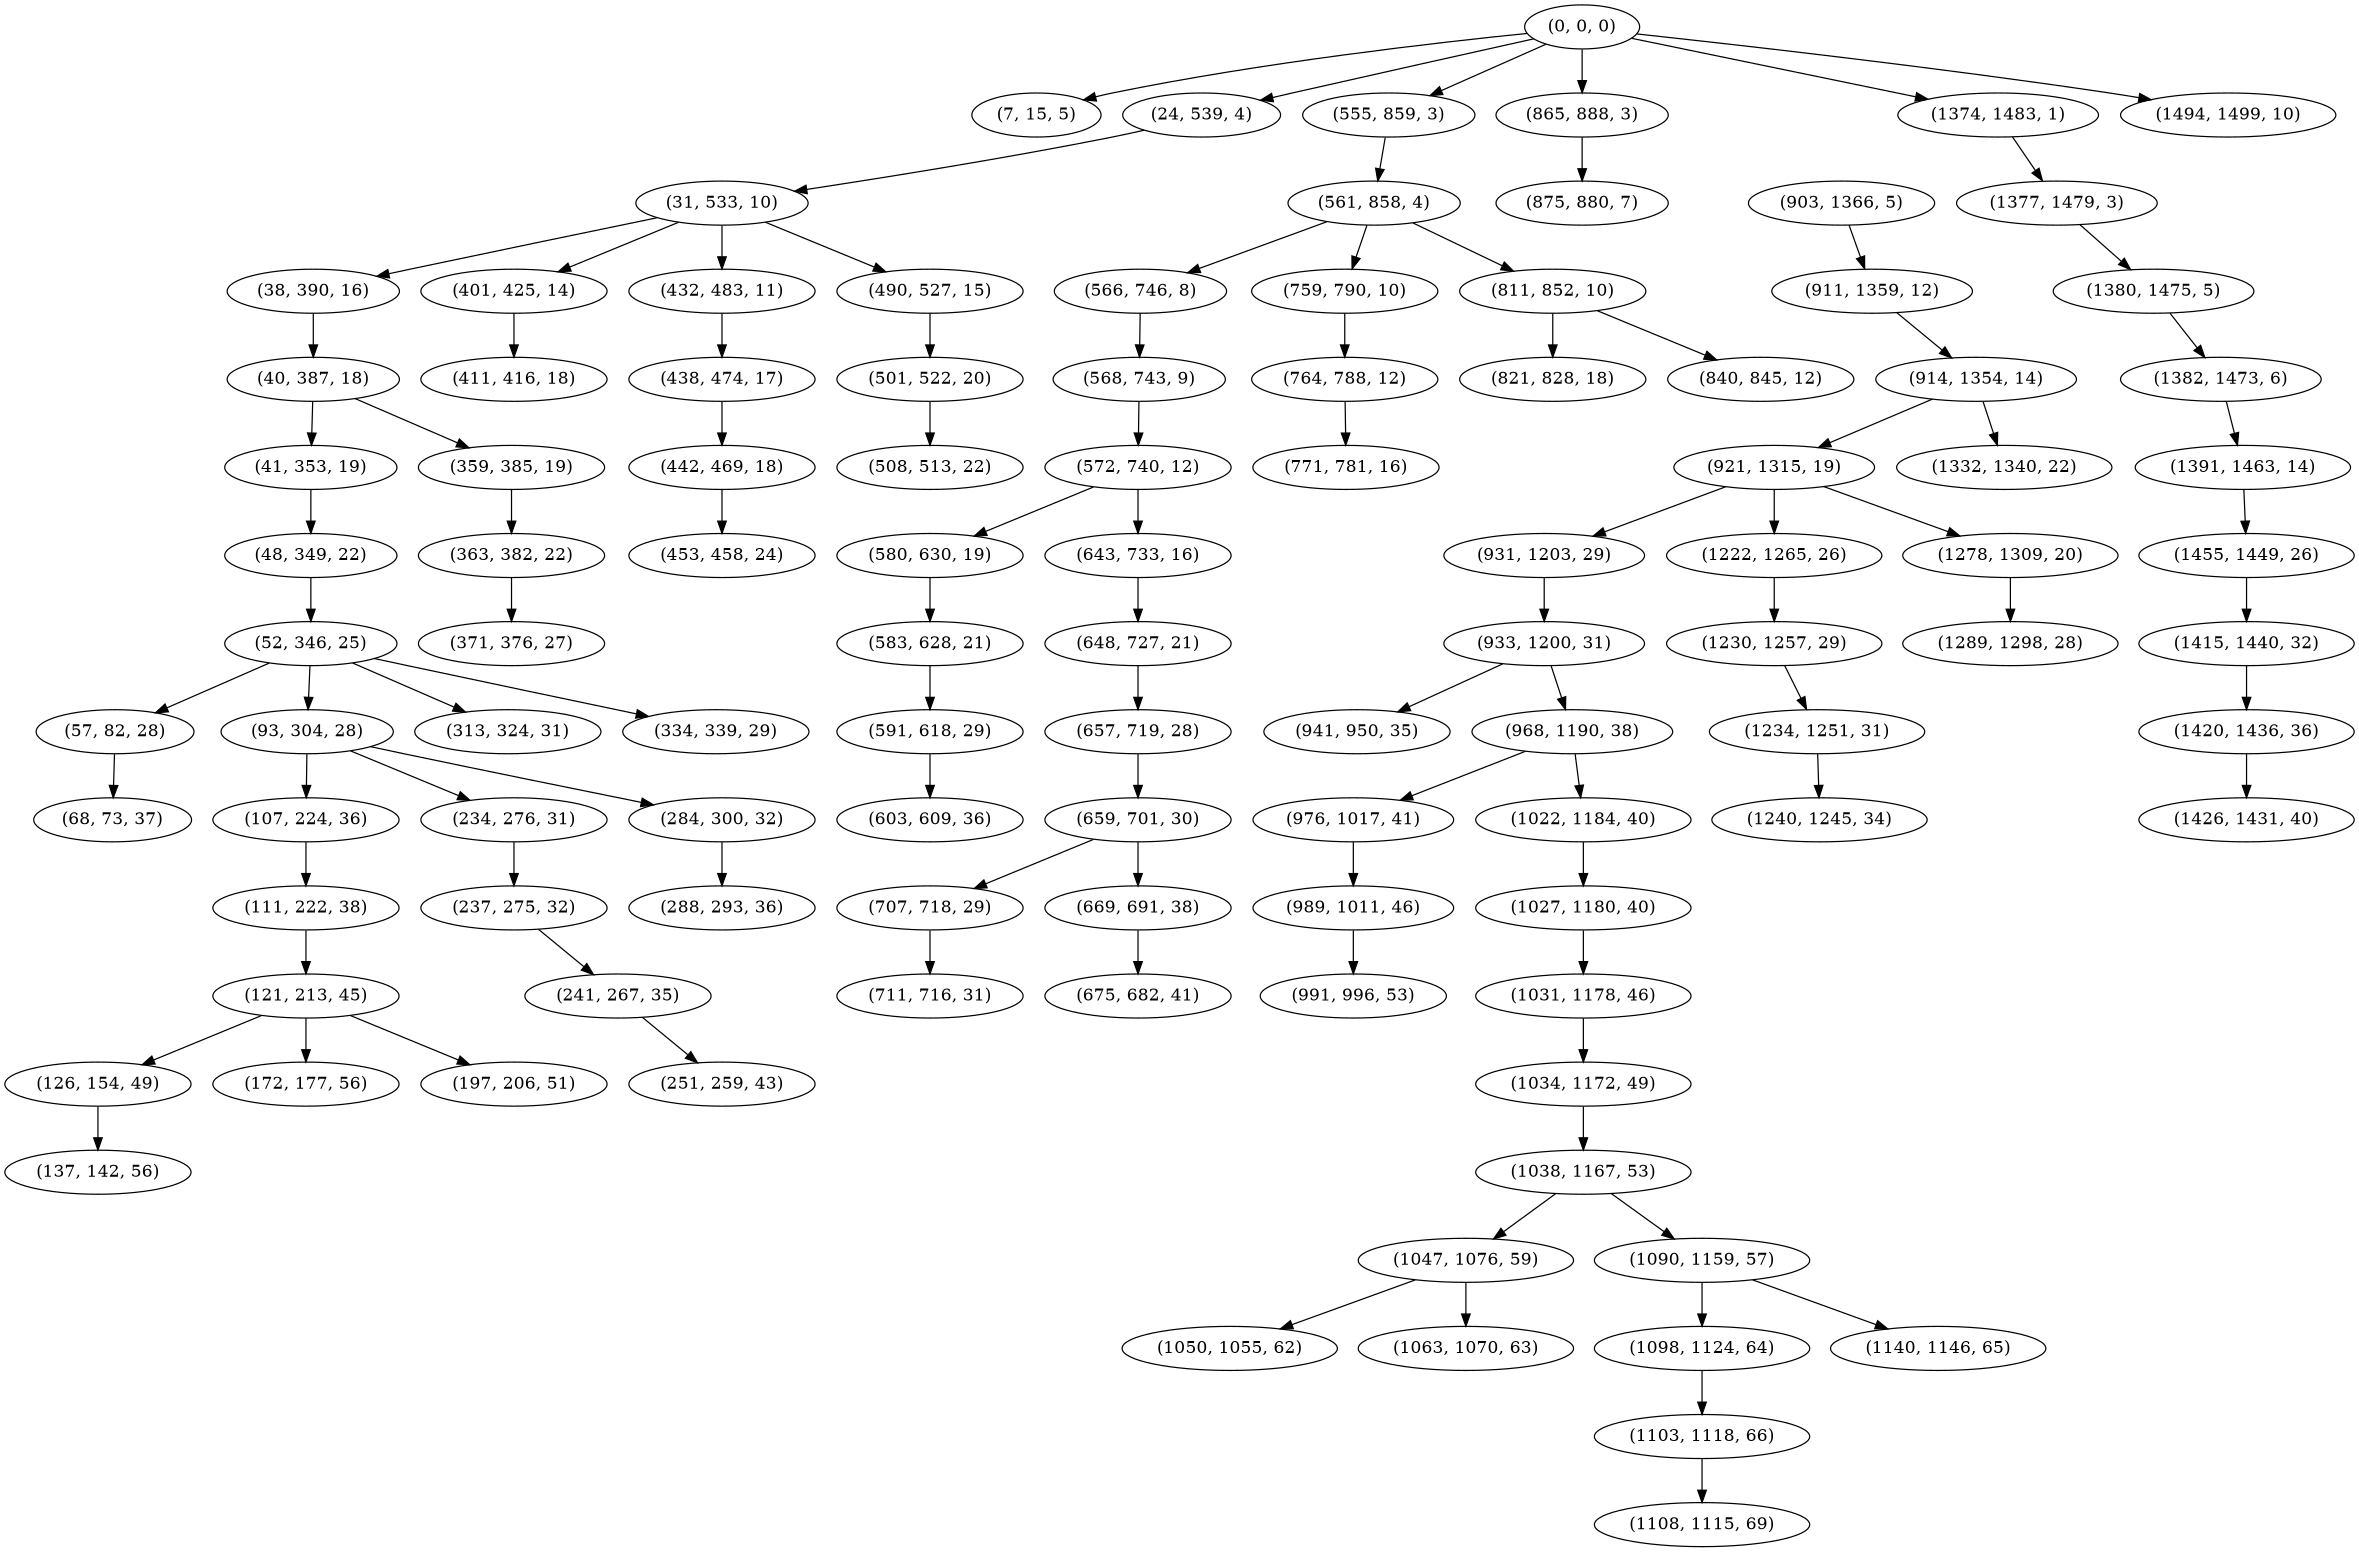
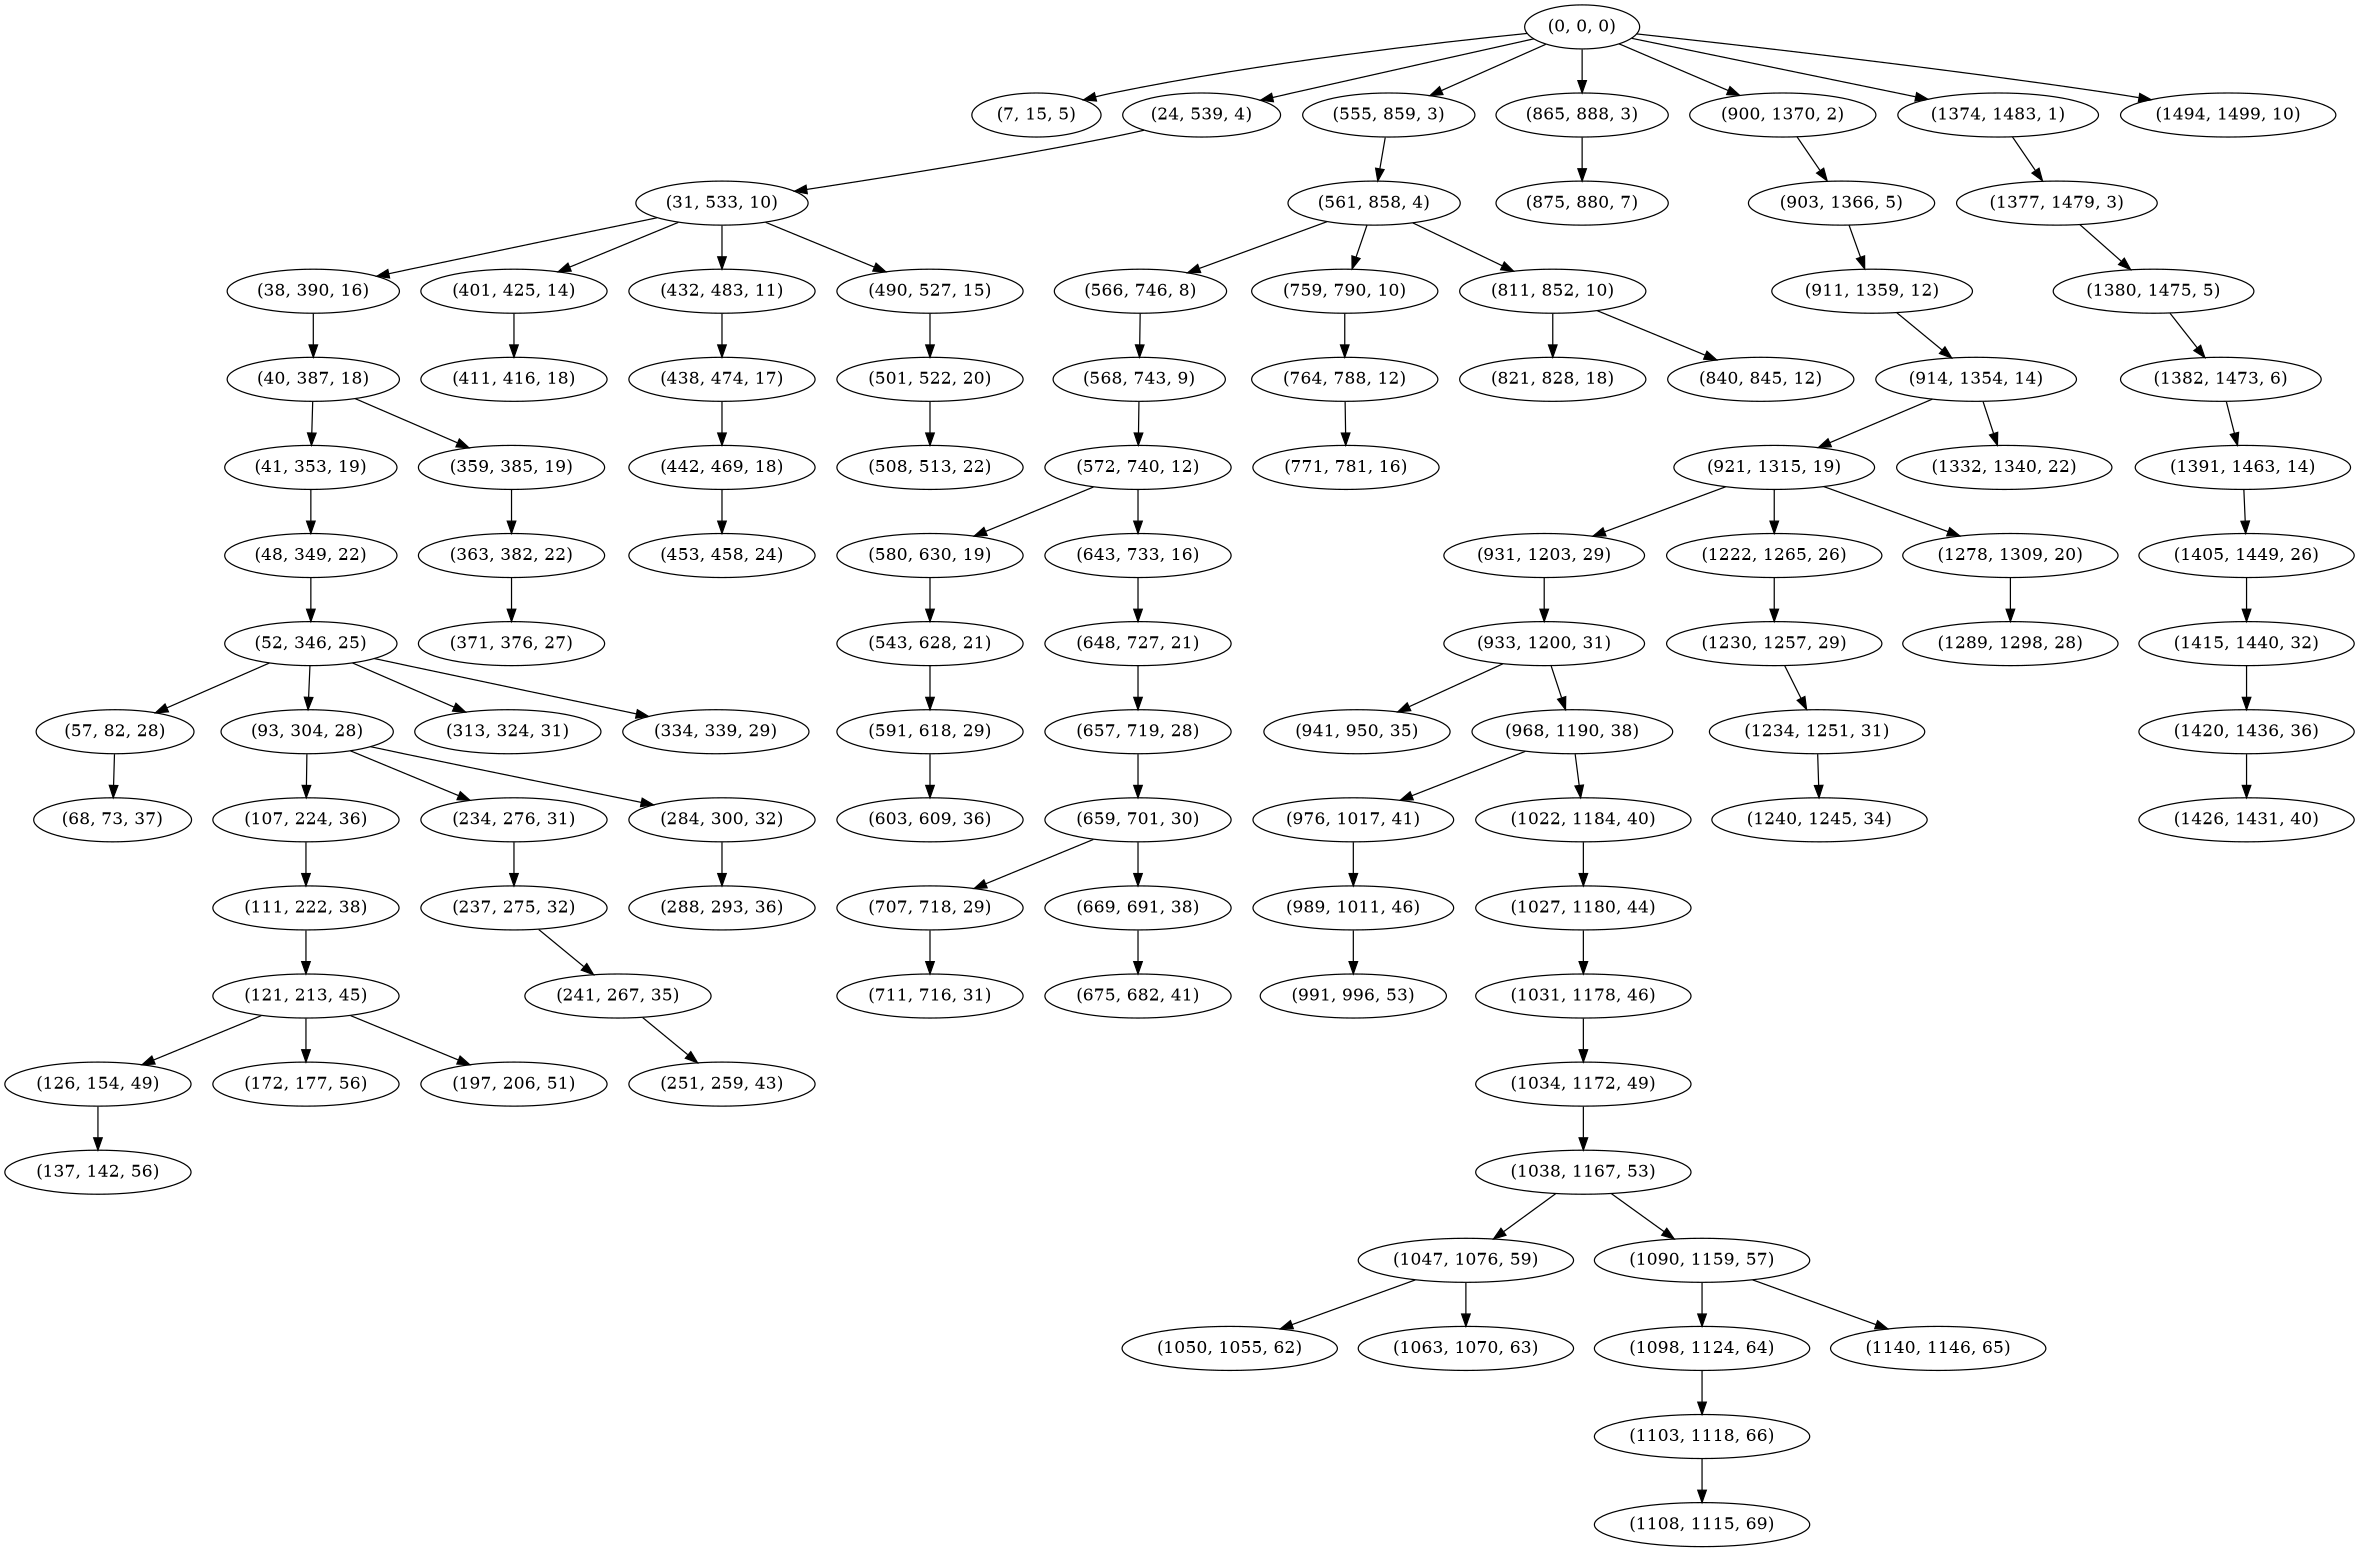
none -> (1783, 115)
(2247, 556) -> (2247, 556)
(930, 644) -> (930, 644)
(1583, 908) -> (1583, 908)
